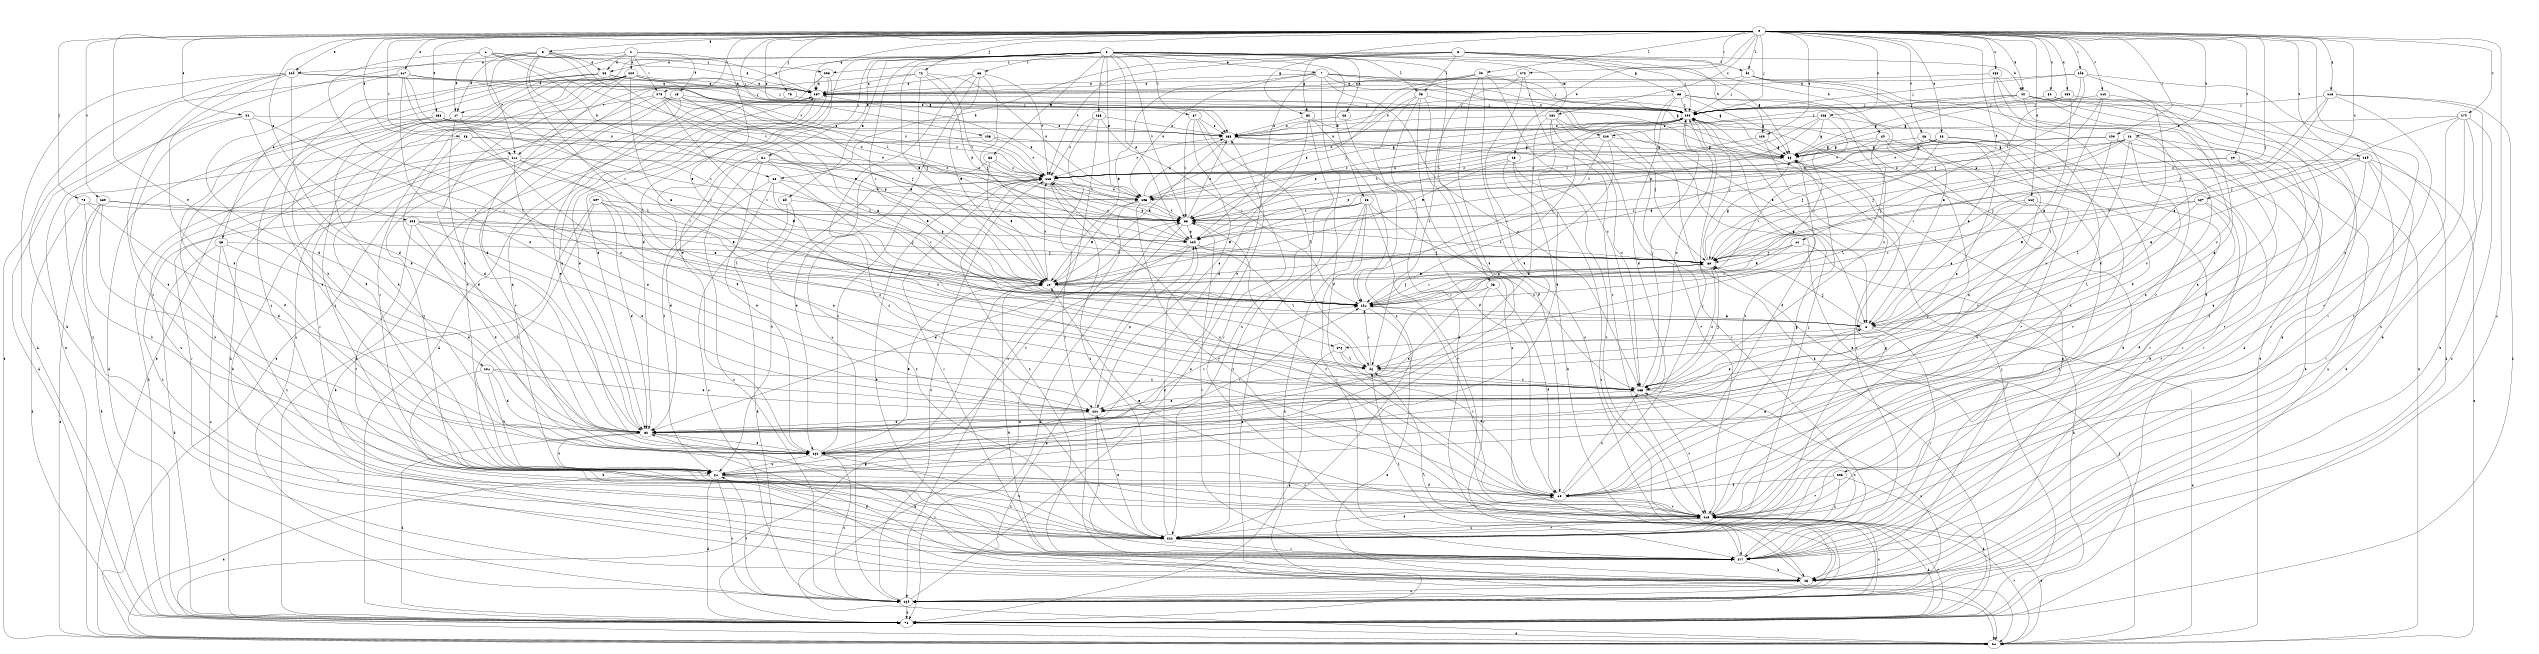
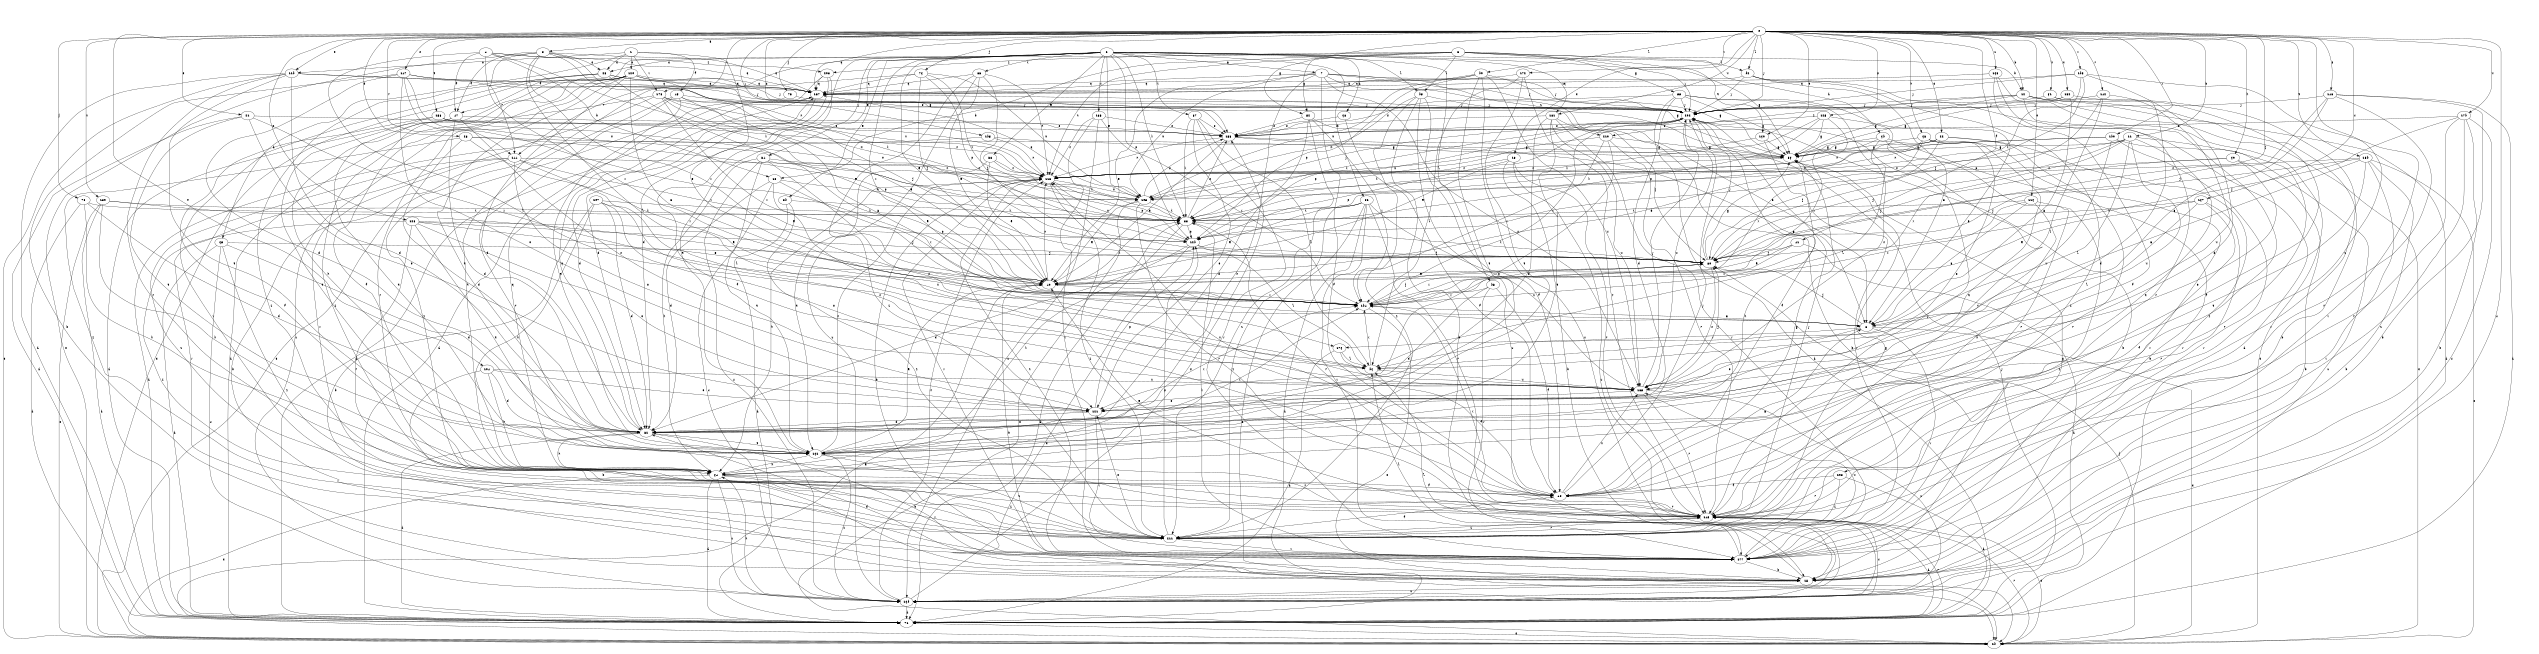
(1994, 644) -> (1994, 644)
